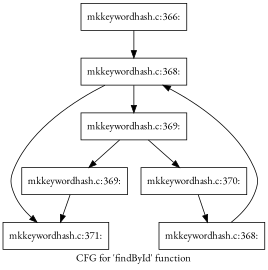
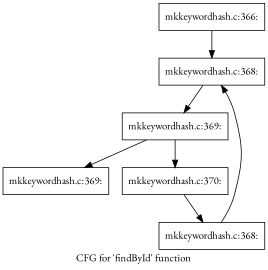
(56, 236) -> none
